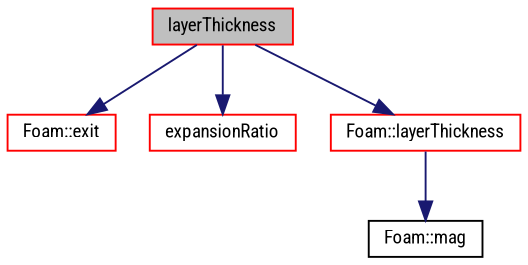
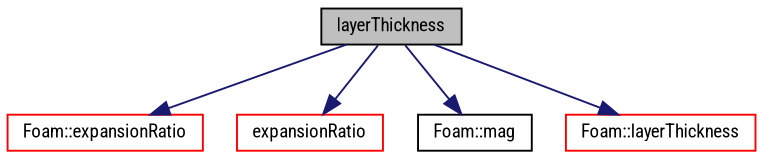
(223, 27) -> (391, 27)
(62, 133) -> (105, 133)
(426, 176) -> (427, 72)
